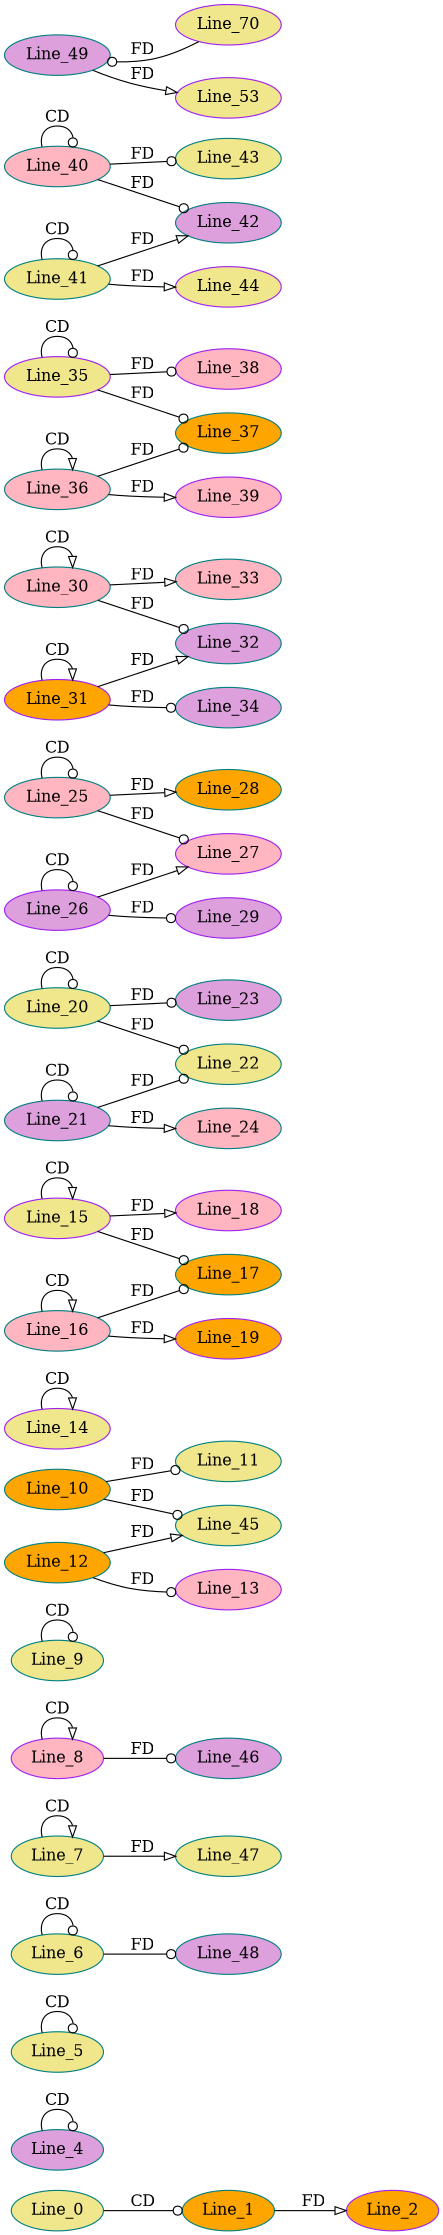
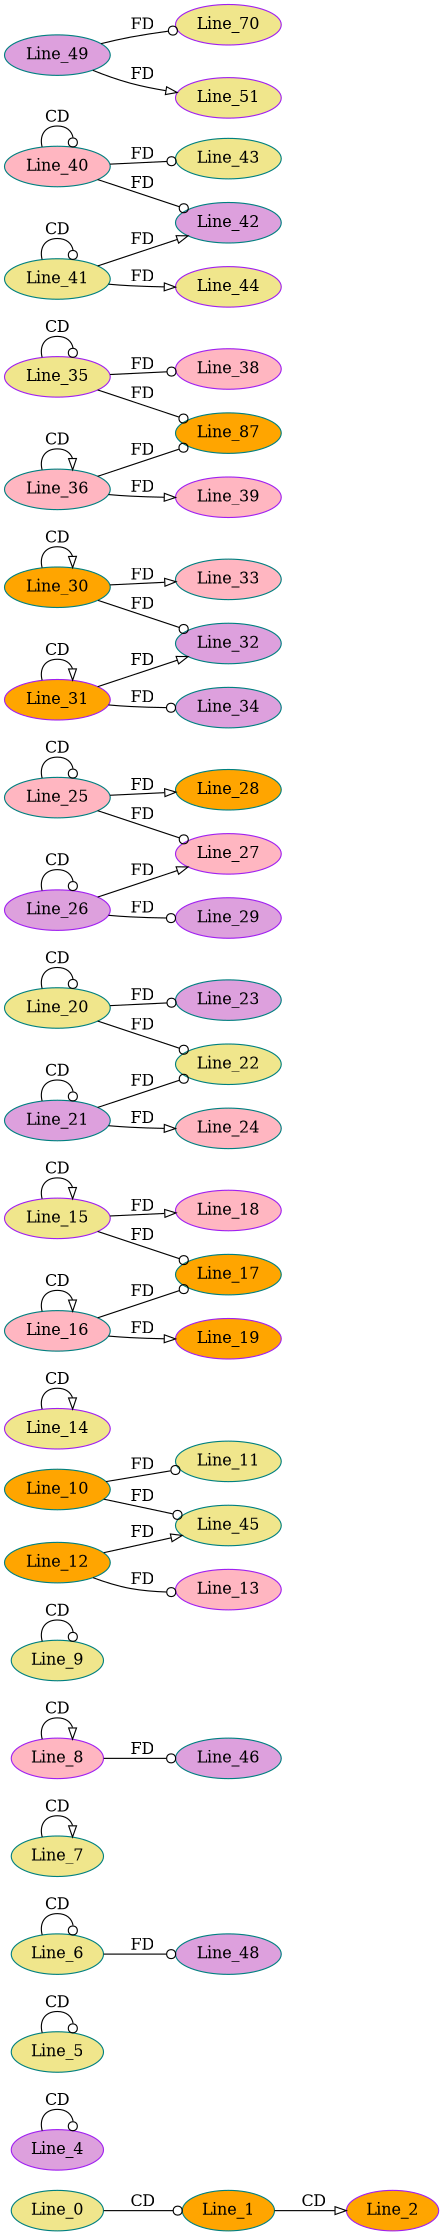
(159, 57) -> (134, 36)
(228, 98) -> (228, 98)
(228, 433) -> (228, 433)
(57, 587) -> (57, 587)
(228, 1856) -> none
(57, 2150) -> (57, 2150)
(314, 2202) -> (314, 2202)
